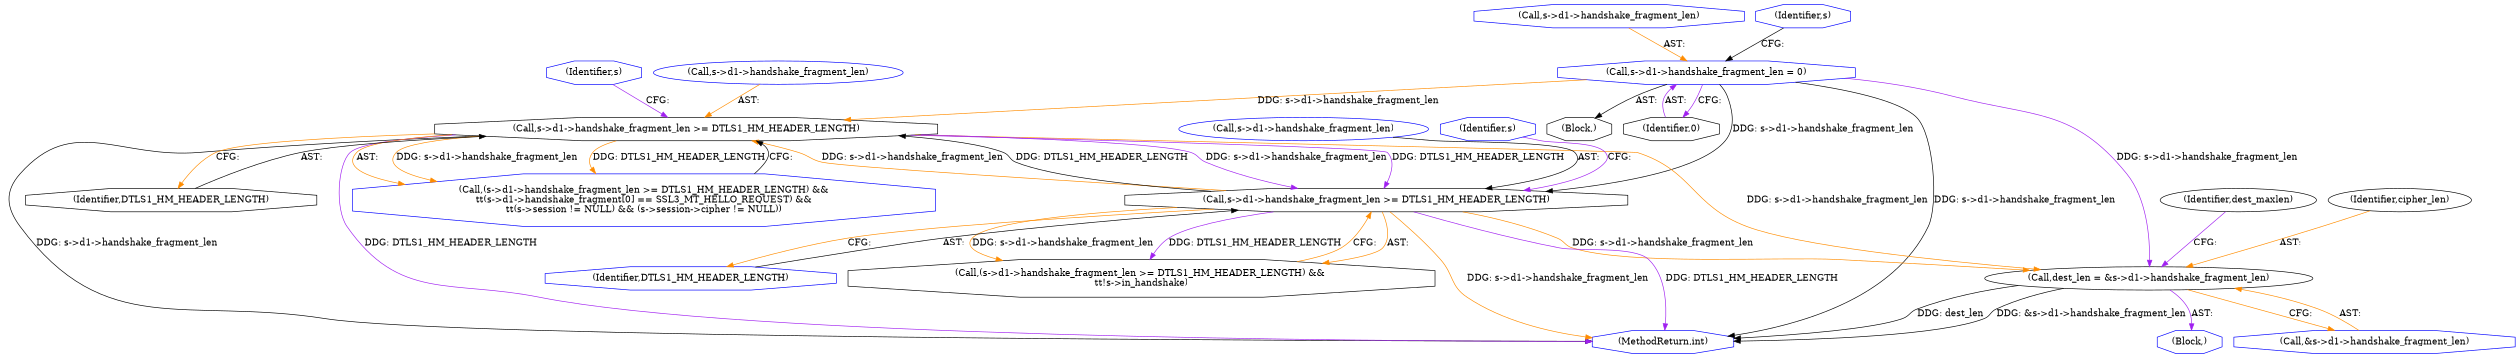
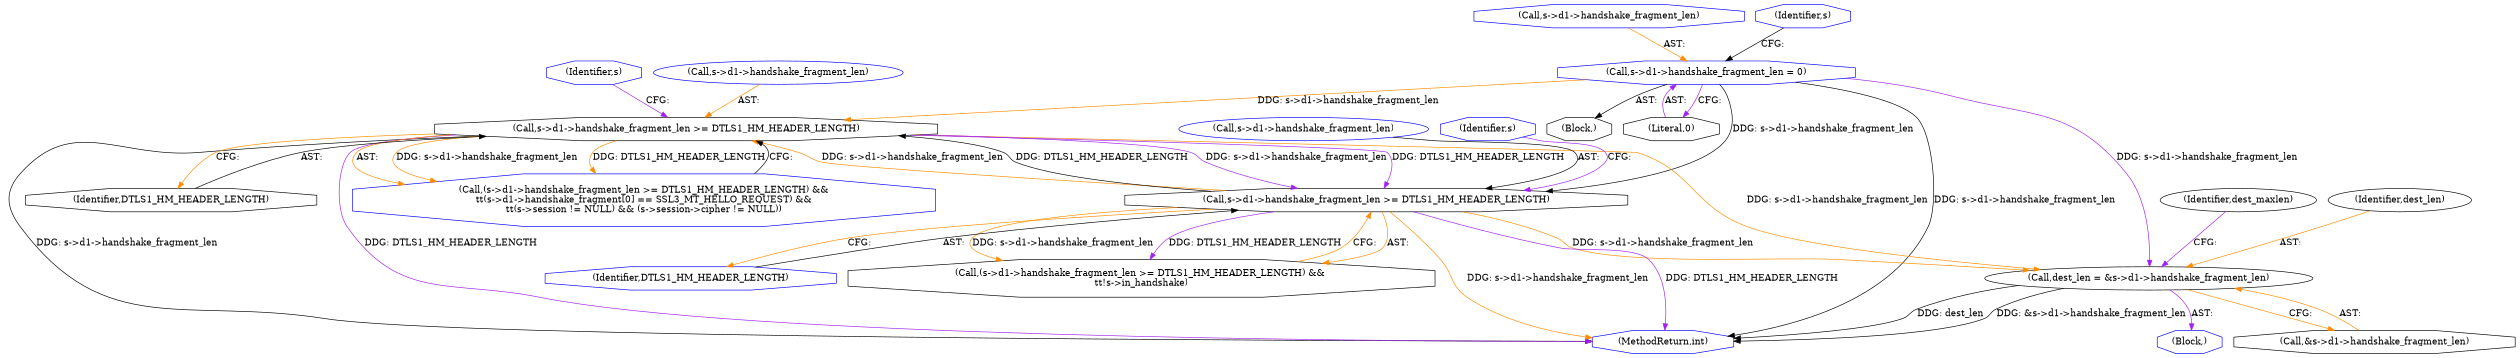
(1671, 129) -> (1671, 129)
(2400, 200) -> (2400, 200)
(2375, 342) -> (2375, 342)
